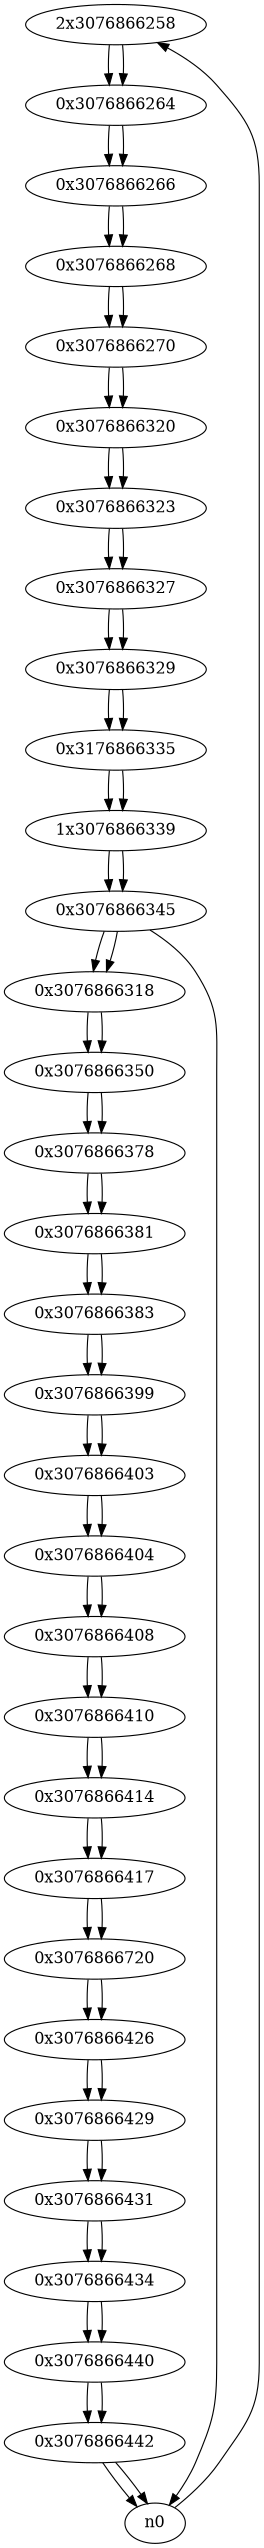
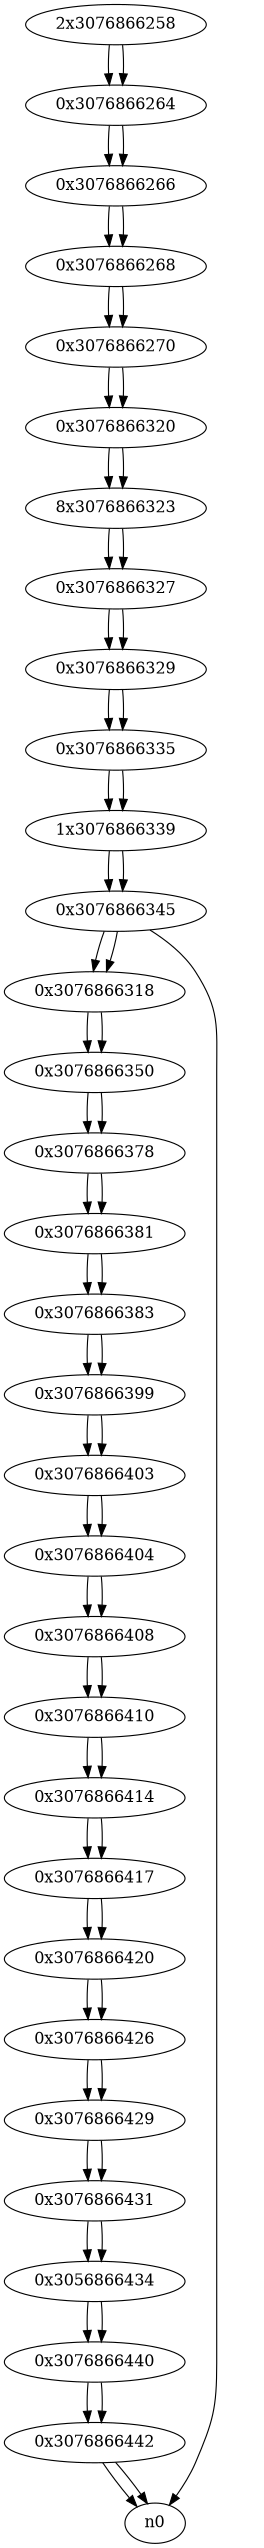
(116, 508) -> (116, 508)
(116, 750) -> (116, 750)
(259, 1274) -> none
(95, 1959) -> (95, 1959)
(95, 2281) -> (95, 2281)
